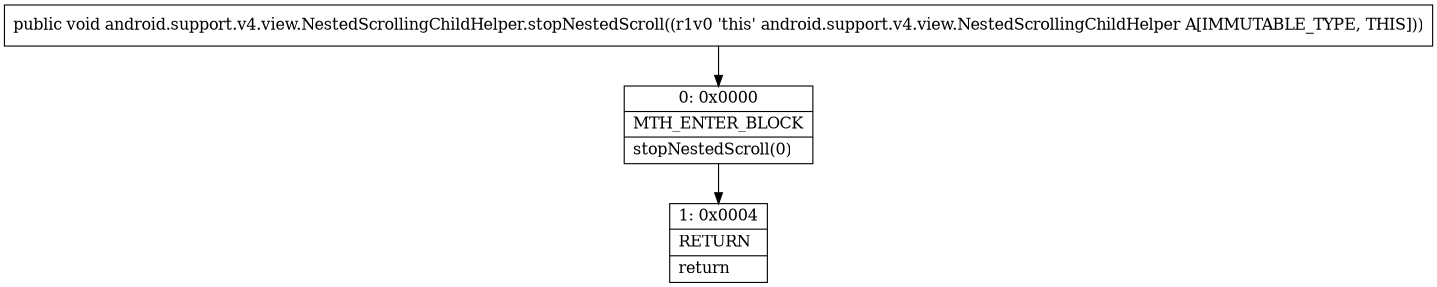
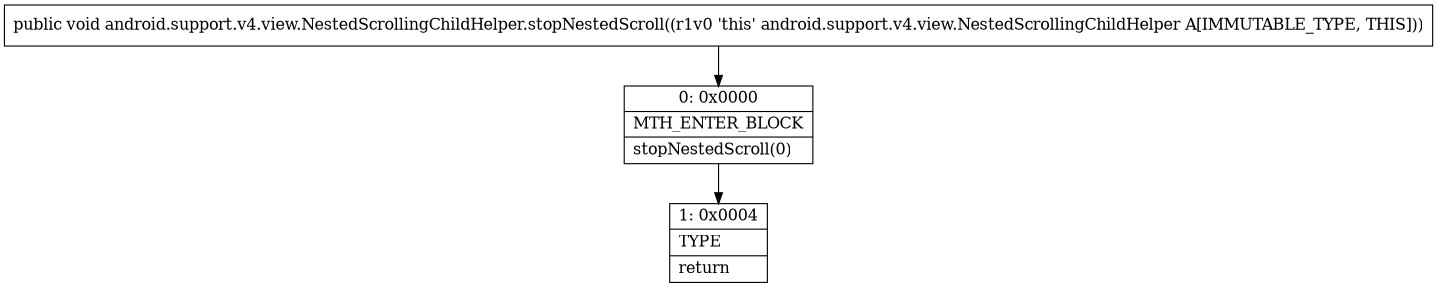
(715, 242) -> (700, 242)
